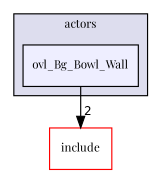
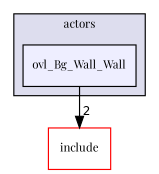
(81, 66) -> (80, 66)
